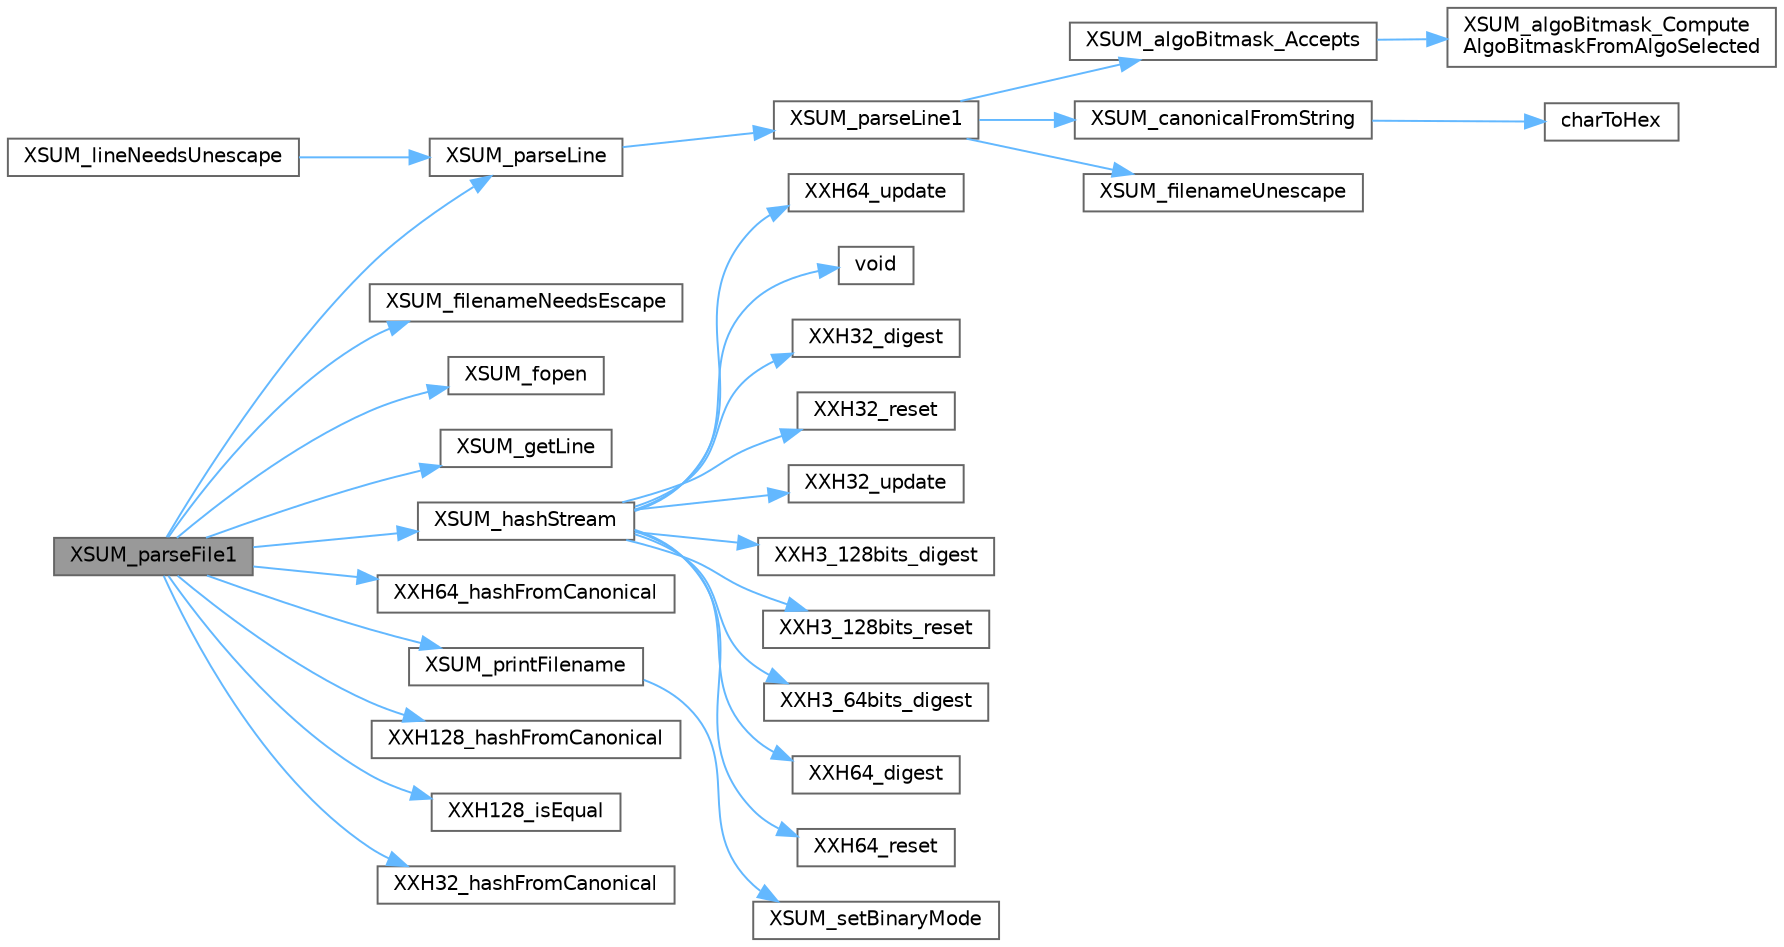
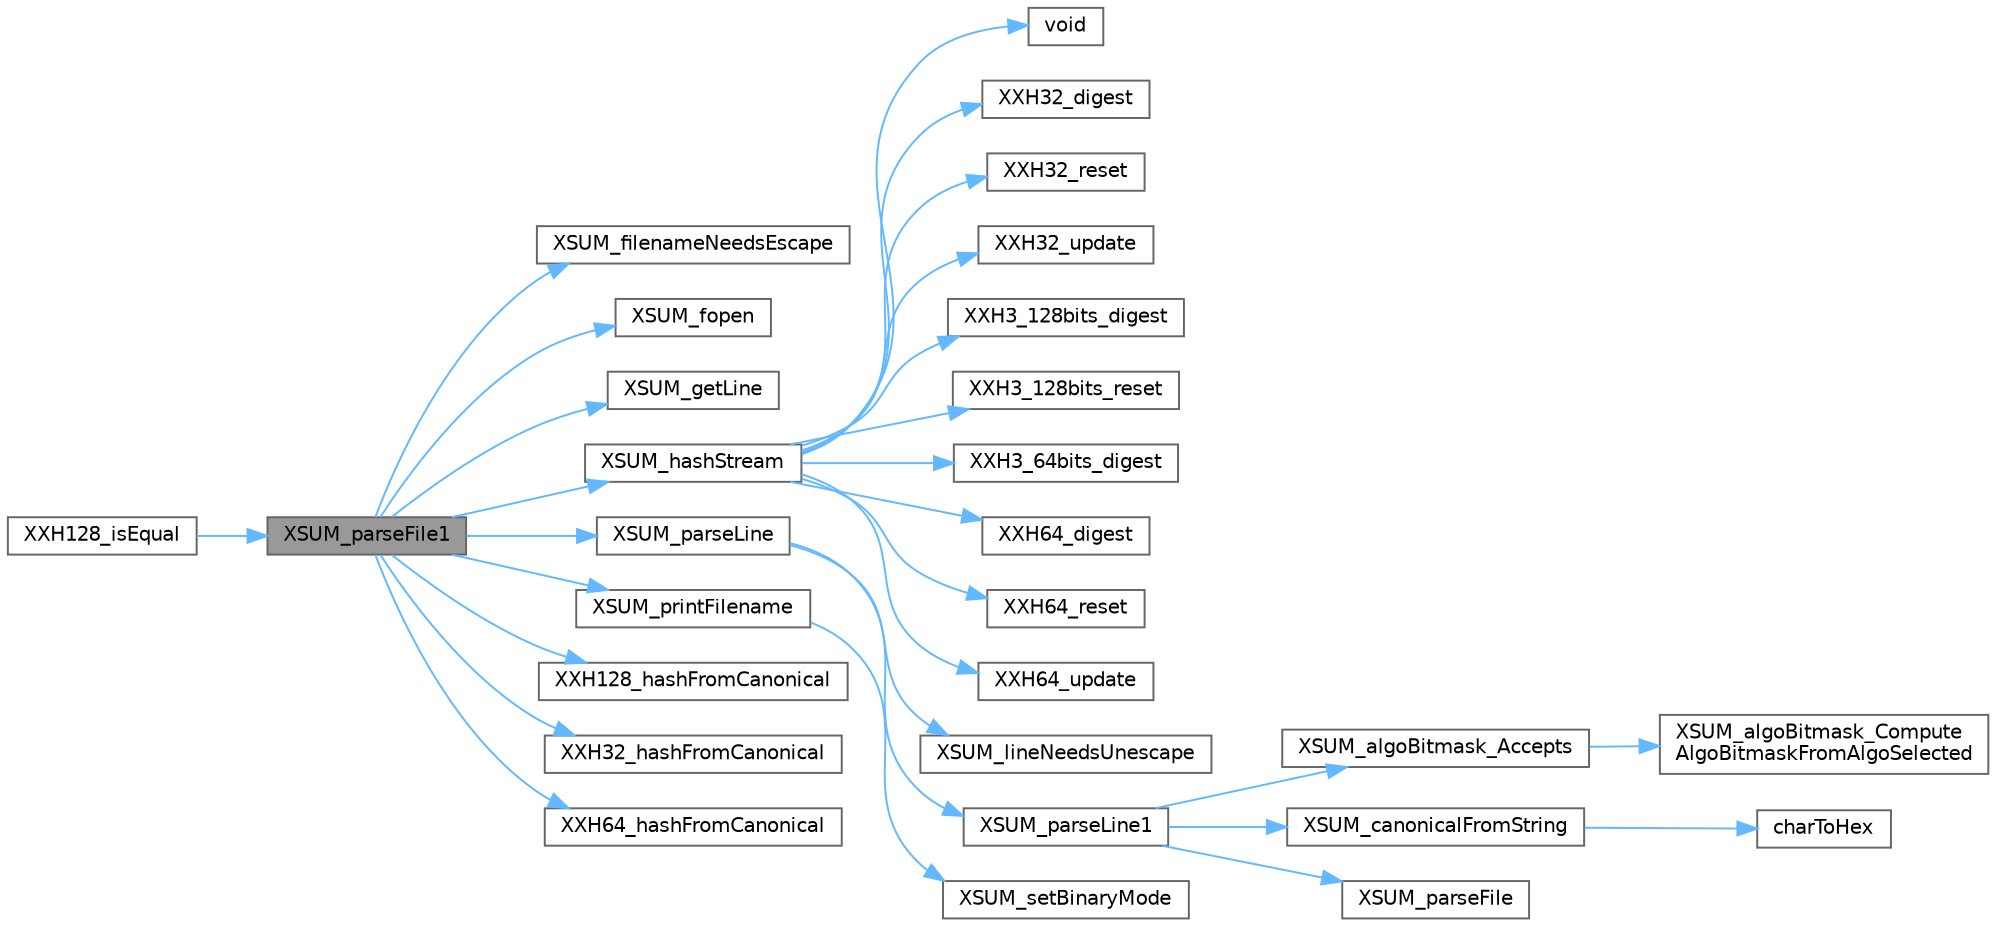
(354, 157) -> (880, 619)
(1223, 193) -> (1436, 900)
(275, 702) -> (222, 536)
